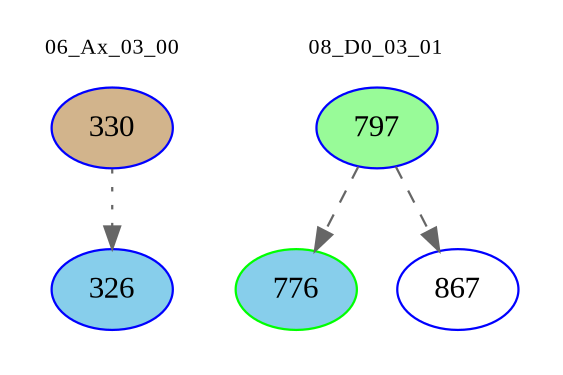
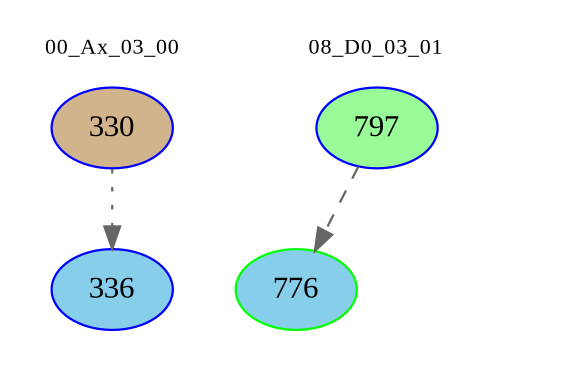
(113, 48) -> (113, 48)
(112, 290) -> (112, 290)
(458, 290) -> none
